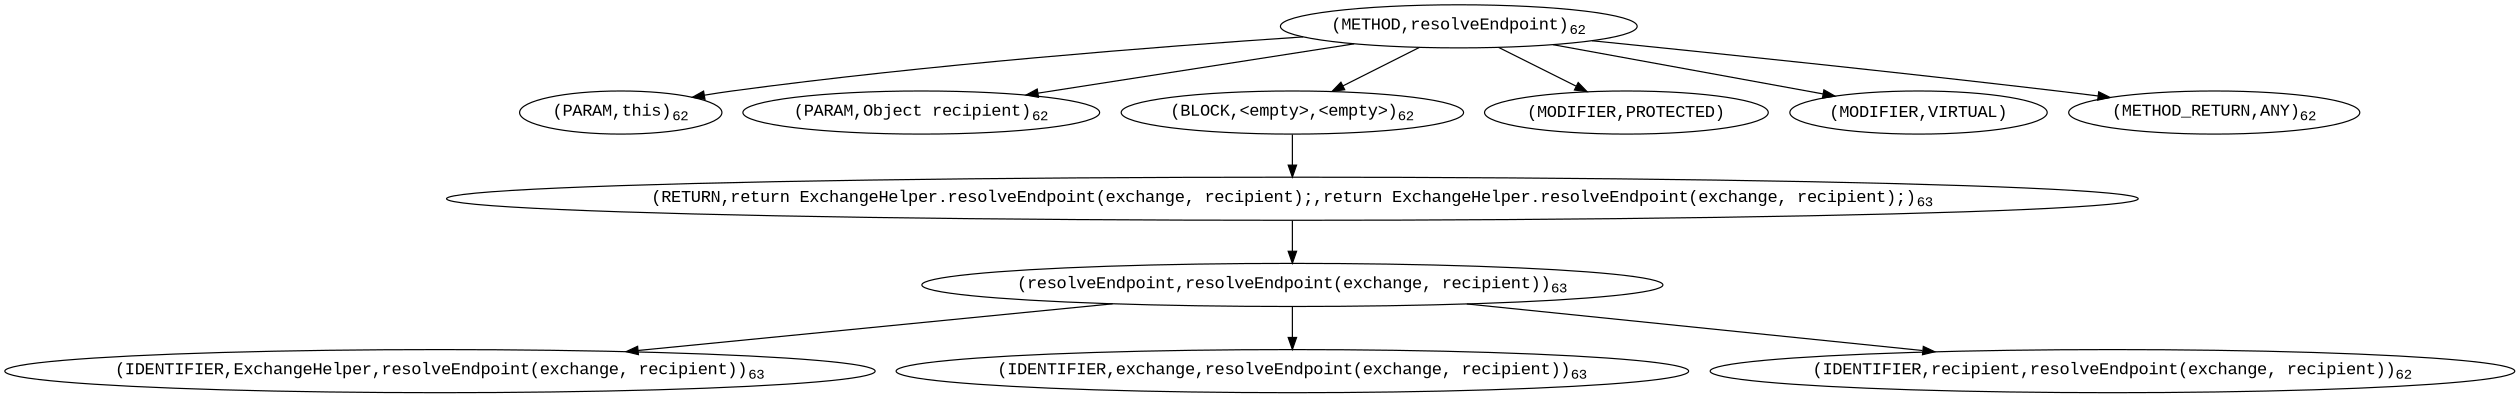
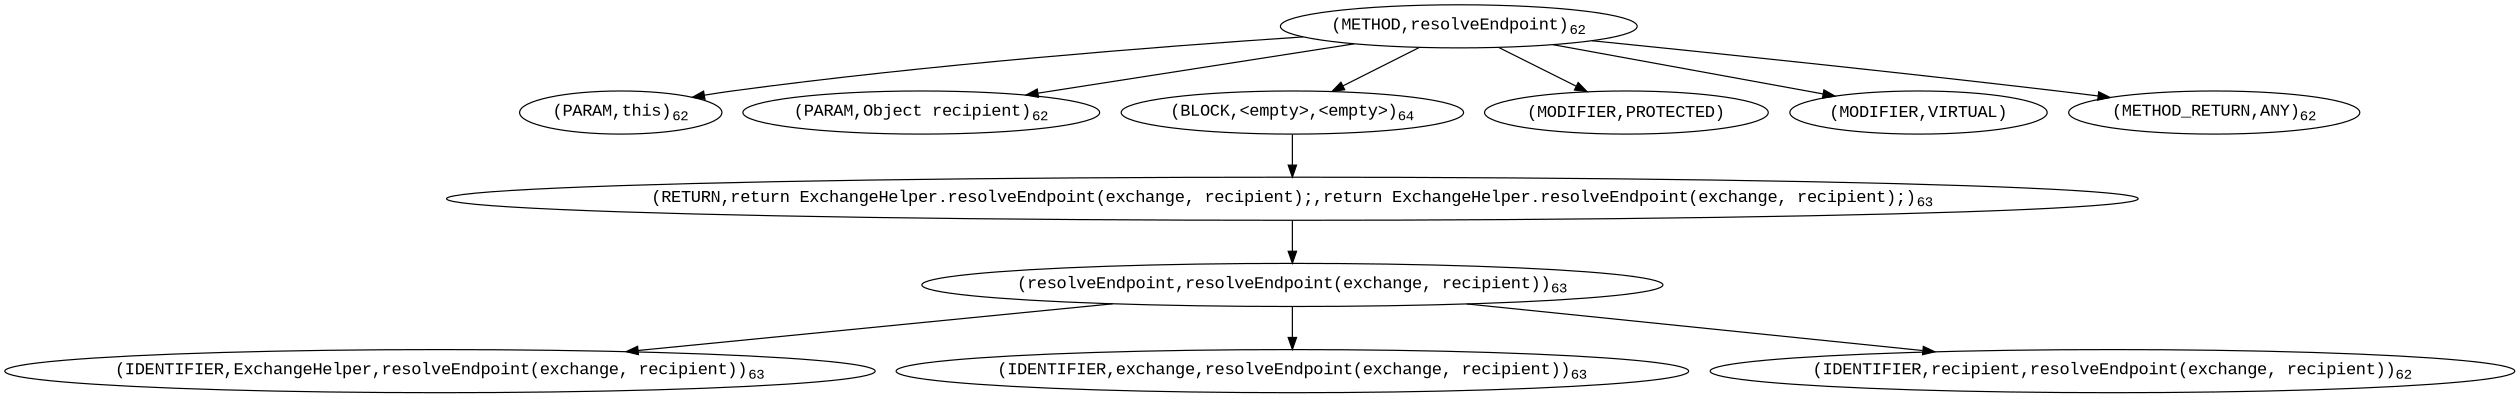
(1406, 111) -> (1406, 111)
